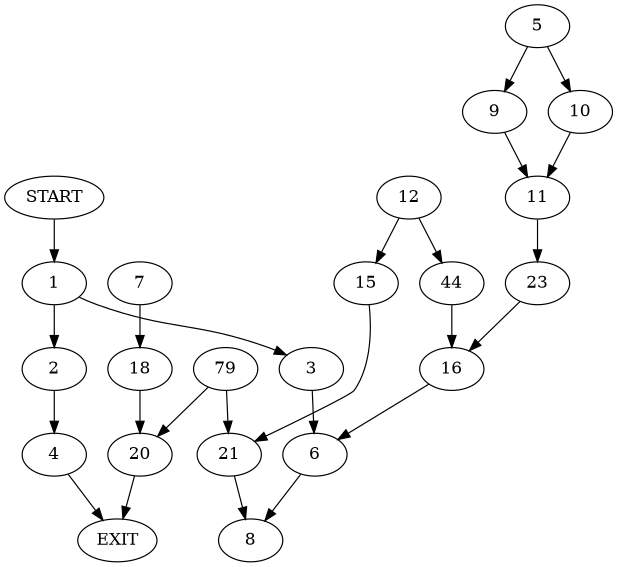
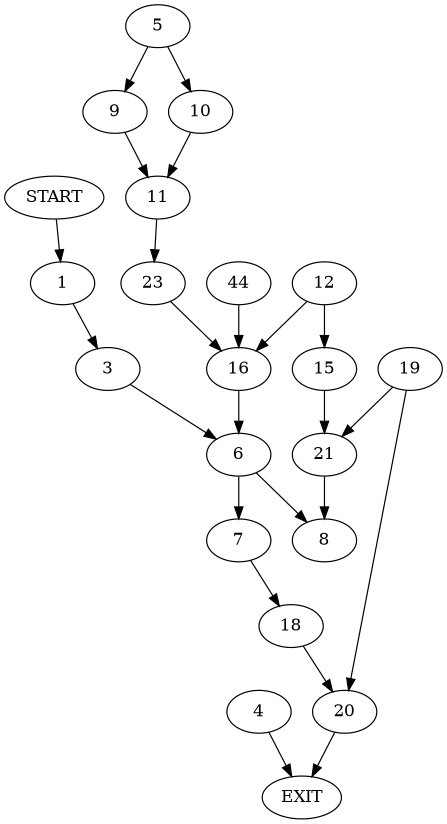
(428, 235) -> (286, 322)
(54, 369) -> none
(226, 369) -> (410, 369)
none -> (239, 492)
